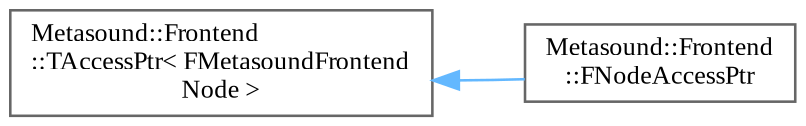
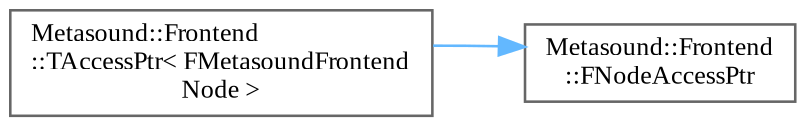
(492, 80) -> (466, 46)
